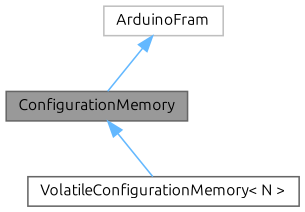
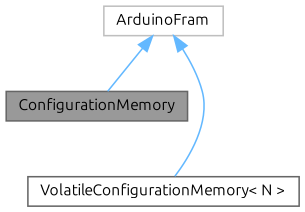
(135, 155) -> (204, 114)
